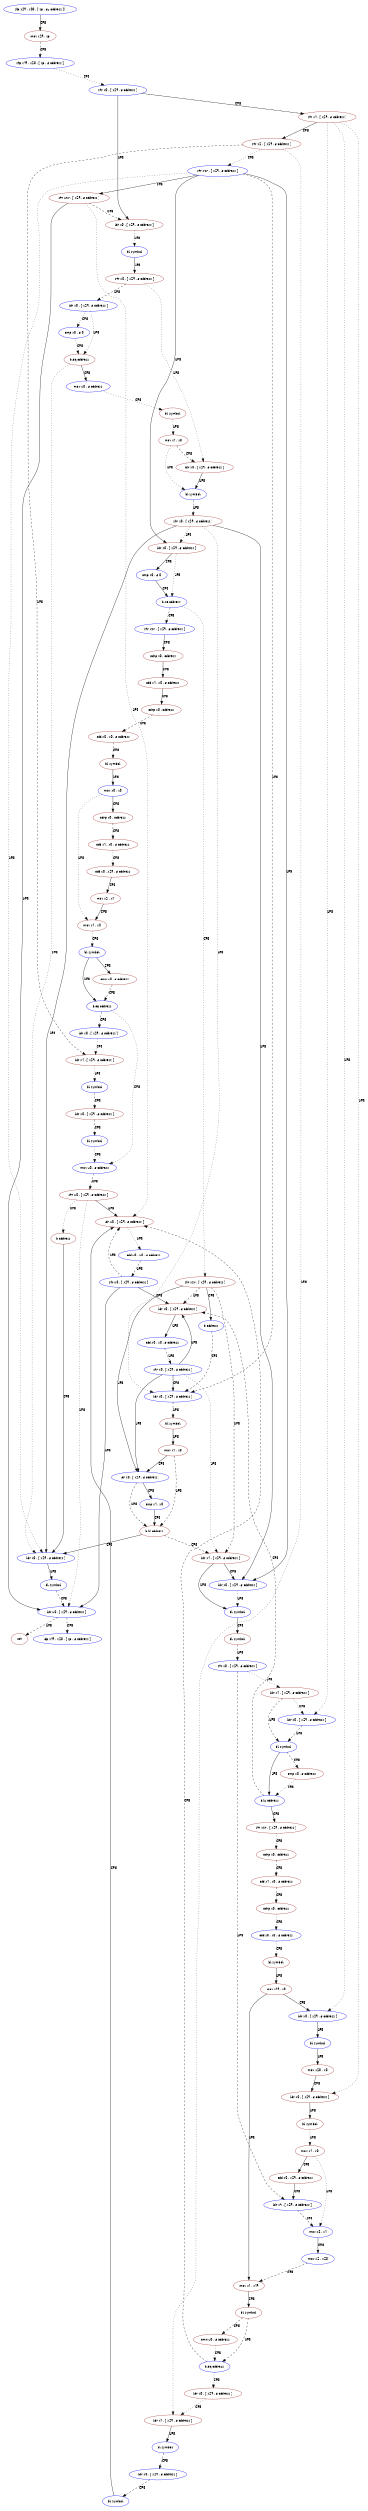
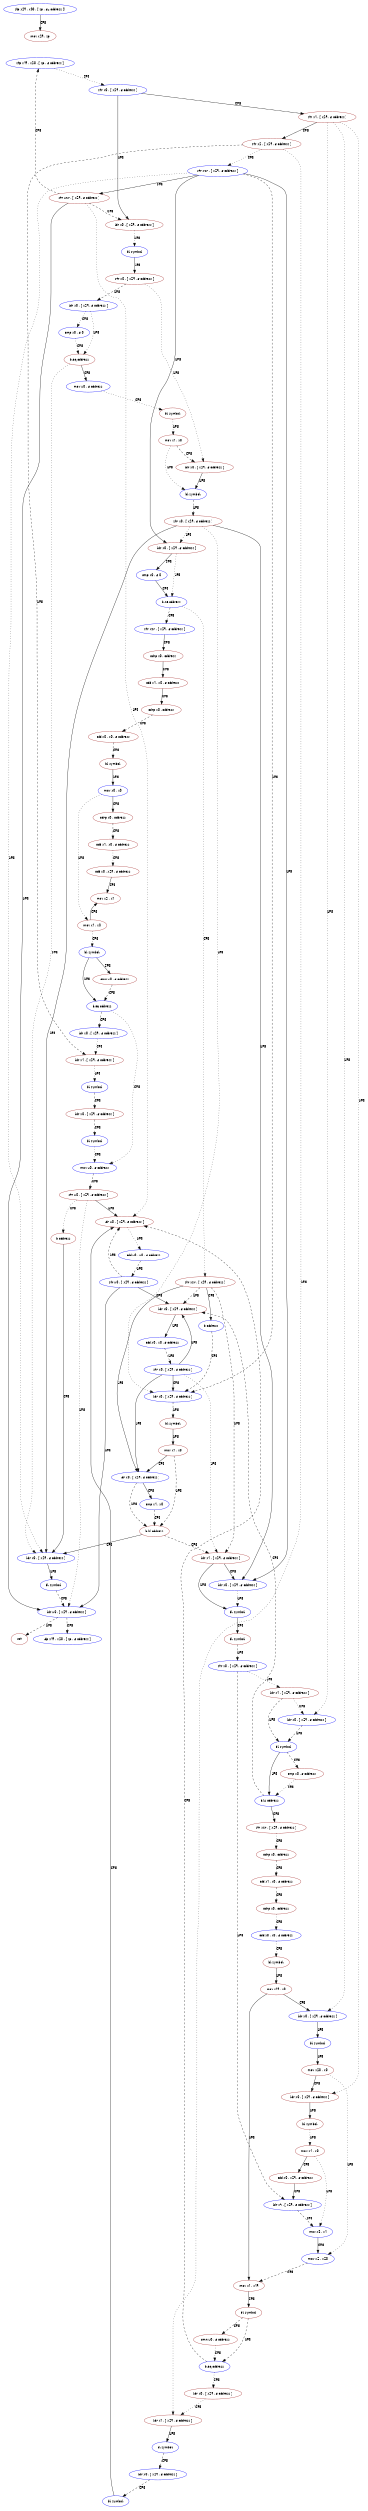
(40, 48) -> (35, 139)
(100, 911) -> (90, 912)
(154, 1516) -> (154, 1516)
none -> (347, 2163)
